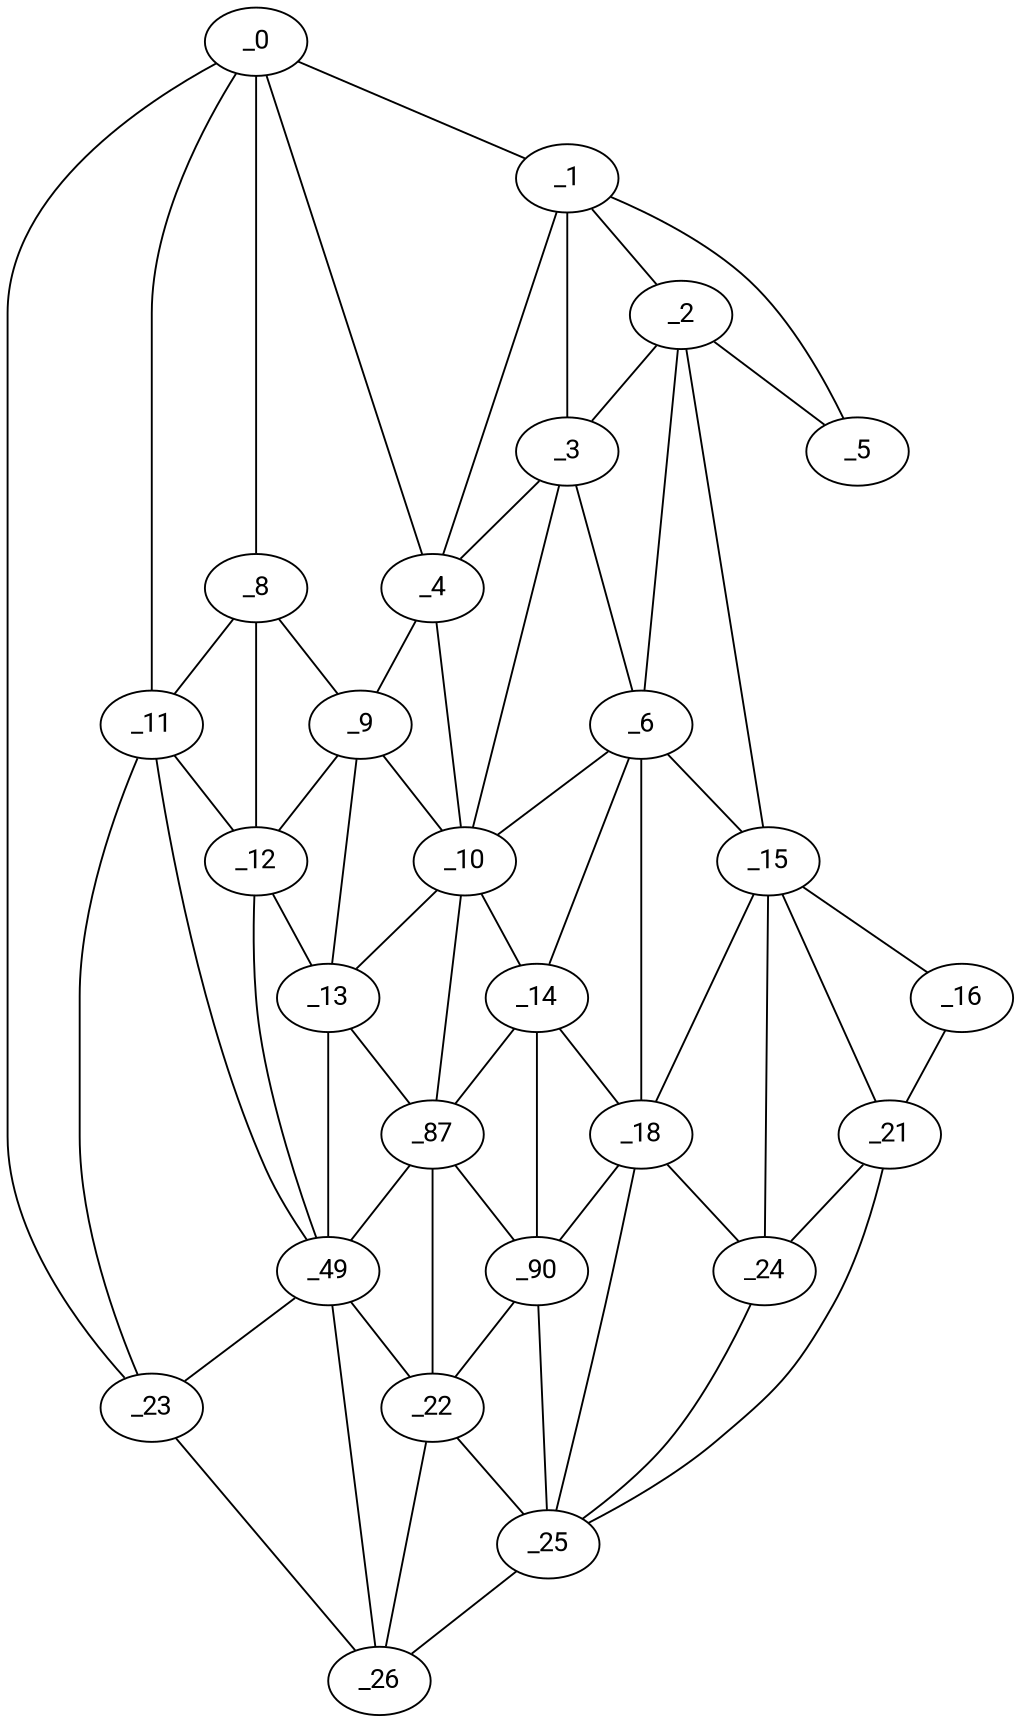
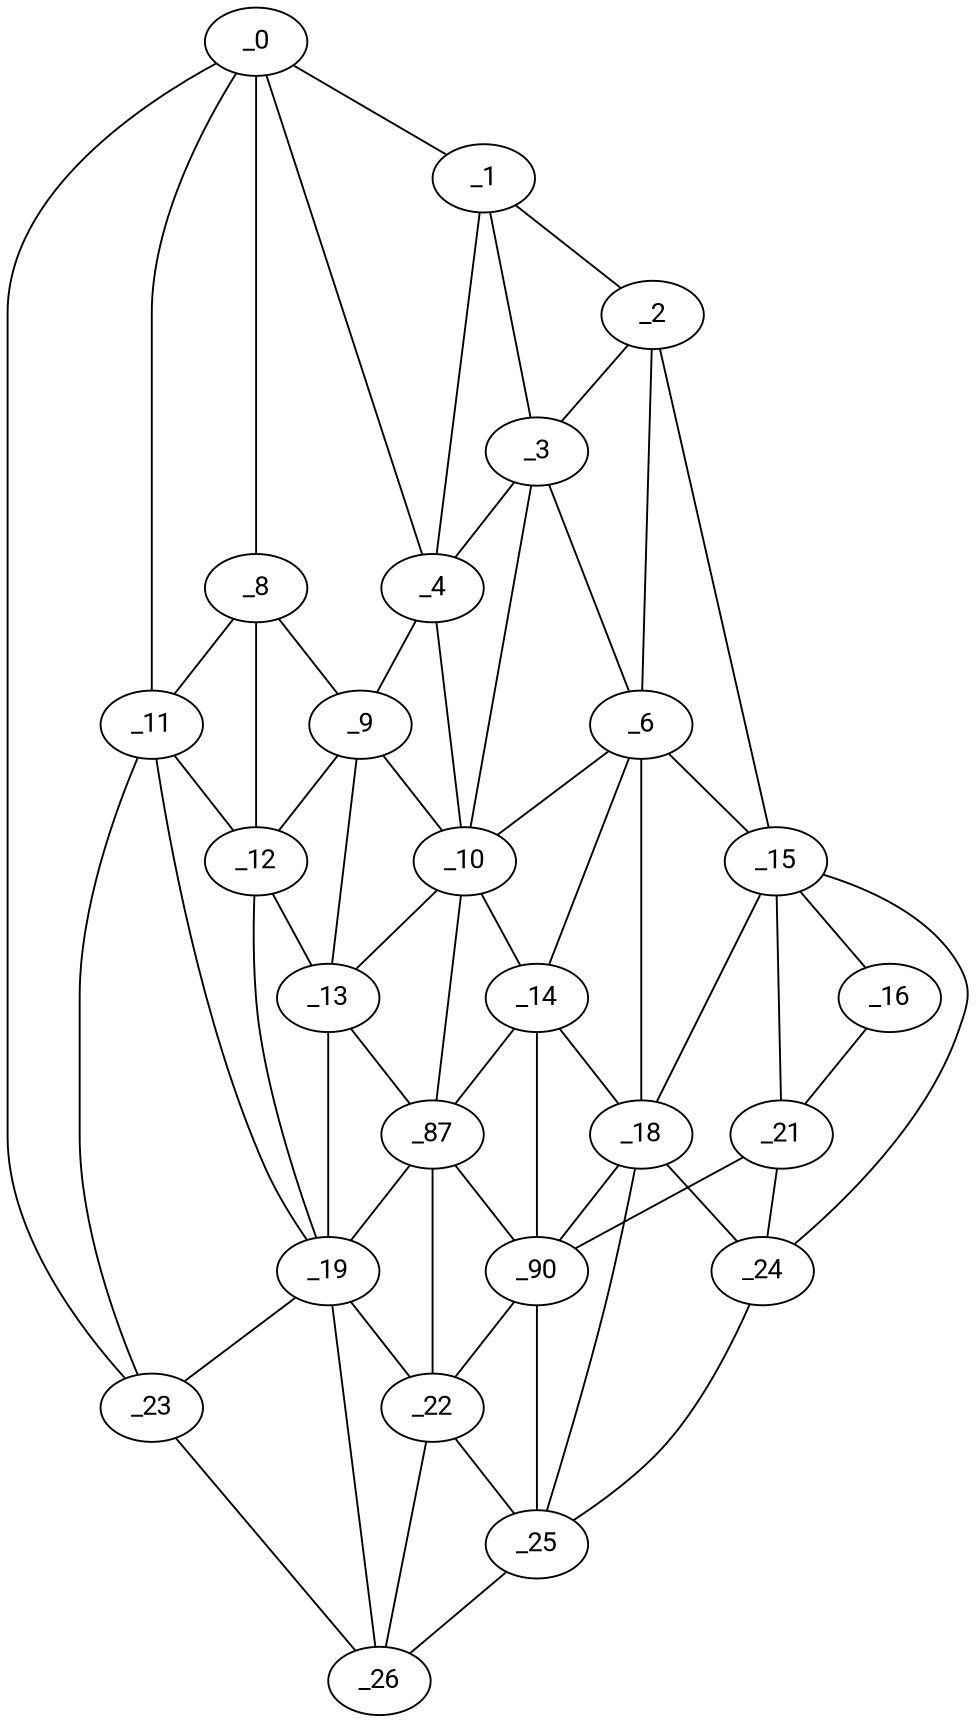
(858, 452) -> none
(328, 1271) -> (328, 1271)
(780, 1382) -> (659, 1203)
